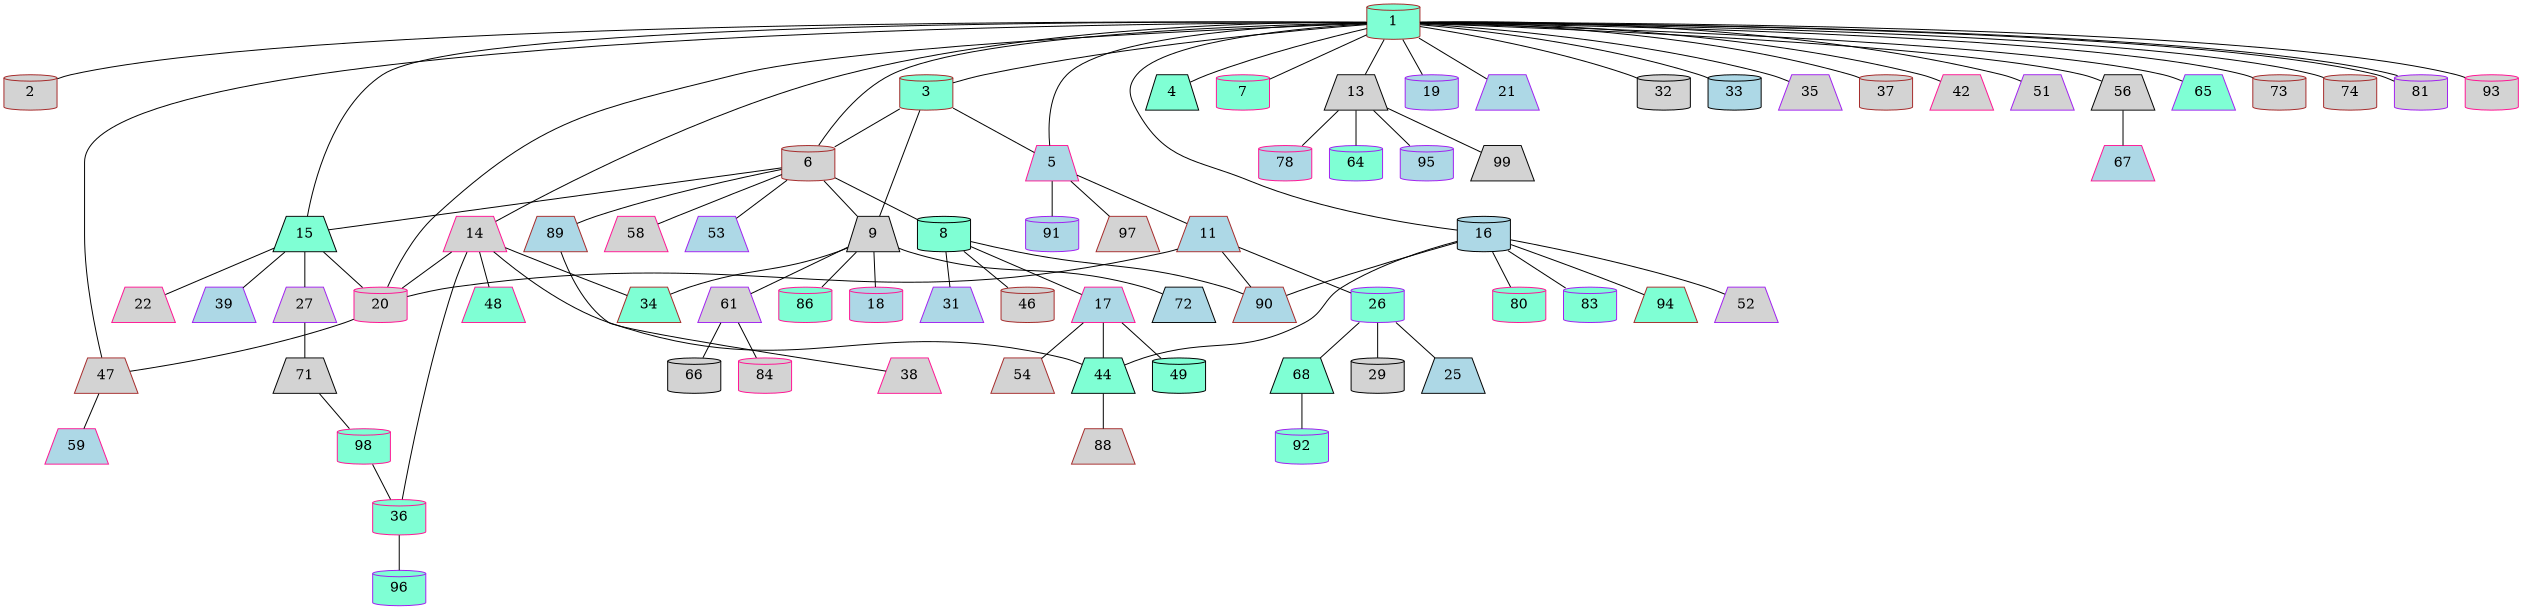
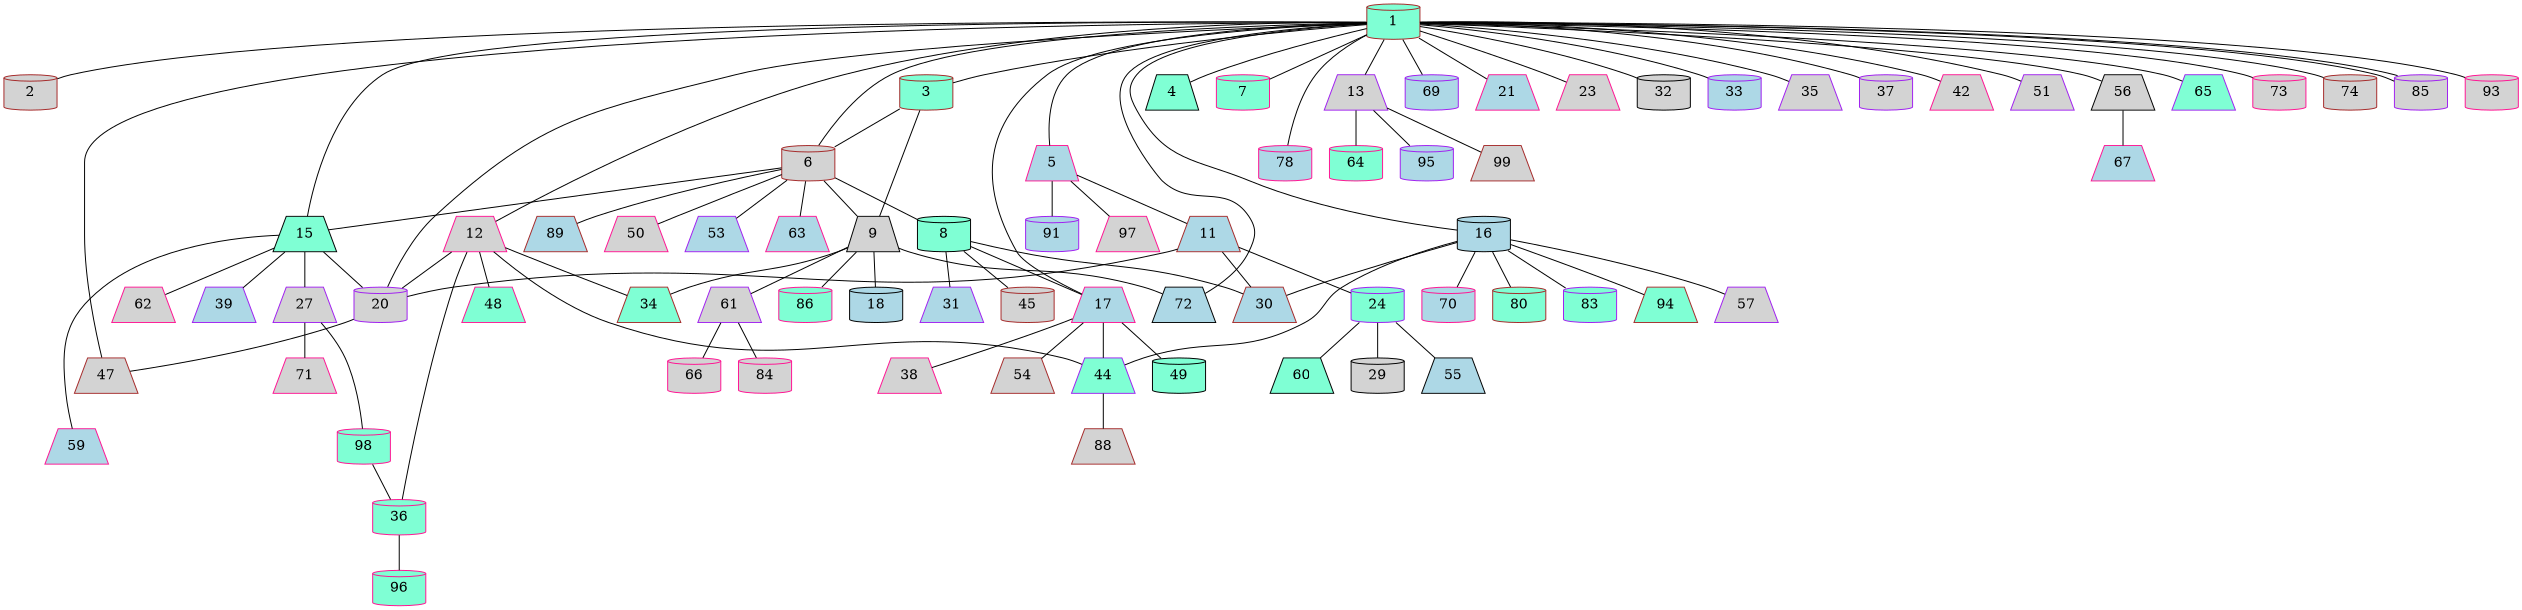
none -> (1055, 71)
(1356, 92) -> (1356, 92)
(1432, 92) -> (1432, 92)
(1507, 92) -> (1507, 92)
none -> (1588, 92)
(1735, 92) -> (1735, 92)
(1886, 92) -> (1886, 92)
(2279, 92) -> (2279, 92)
(2421, 92) -> (2421, 92)
none -> (1121, 107)
(1320, 128) -> (1312, 79)
(994, 130) -> none
(1356, 163) -> (1356, 163)
(1503, 163) -> (1503, 163)
(475, 234) -> (475, 234)
(636, 234) -> (636, 234)
none -> (797, 234)
(1128, 234) -> (1128, 234)
(144, 305) -> (144, 305)
(381, 305) -> (381, 305)
(876, 305) -> (876, 305)
(1028, 305) -> (1028, 305)
(1265, 305) -> (1265, 305)
(1378, 305) -> (1378, 305)
none -> (1448, 305)
(1519, 305) -> (1519, 305)
(1746, 305) -> (1746, 305)
(795, 357) -> (1010, 342)
(305, 376) -> (305, 376)
(694, 376) -> (694, 376)
(1103, 376) -> (1103, 376)
(1302, 376) -> (1302, 376)
(1453, 376) -> (1453, 376)
(91, 411) -> (116, 279)
(334, 411) -> (351, 372)
(1302, 446) -> none
(399, 588) -> (399, 588)
